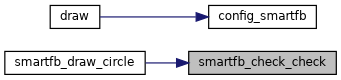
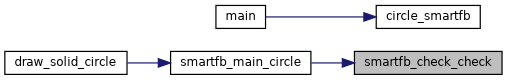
(75, 17) -> (241, 17)
(263, 17) -> (428, 17)
none -> (66, 63)
(75, 63) -> (241, 63)
